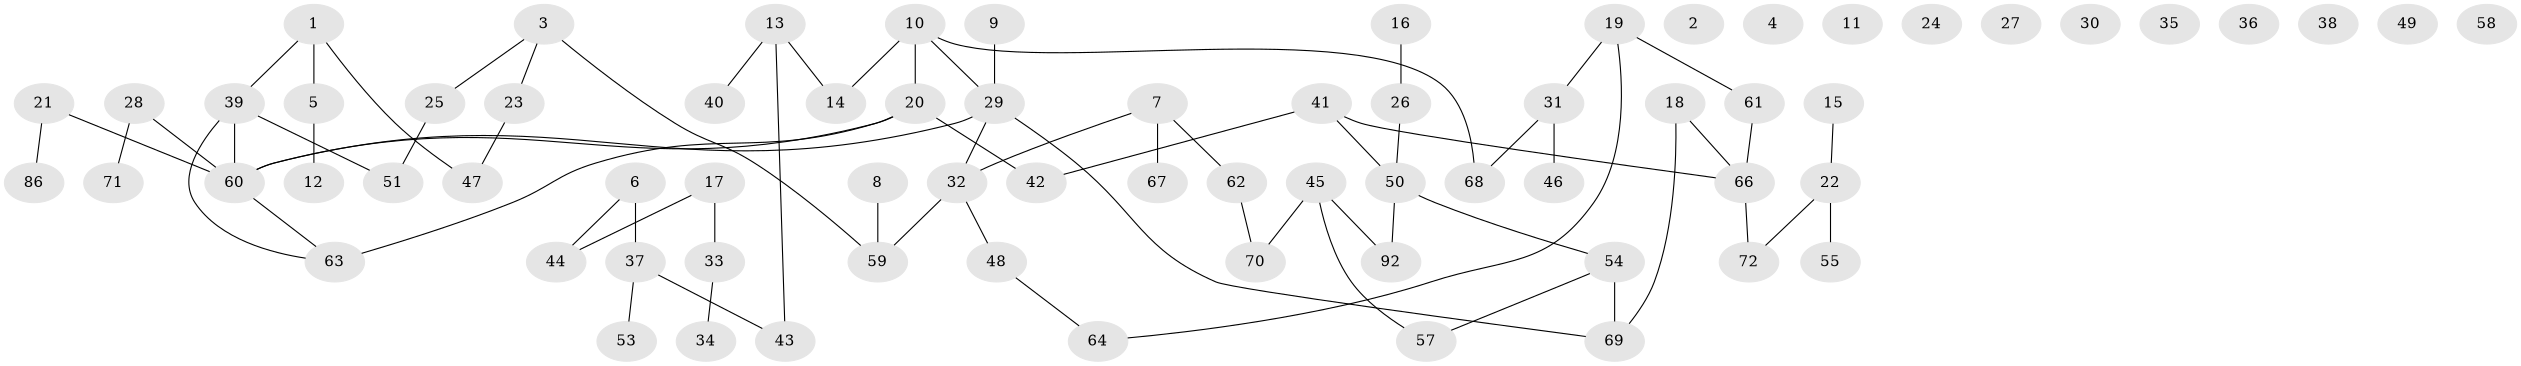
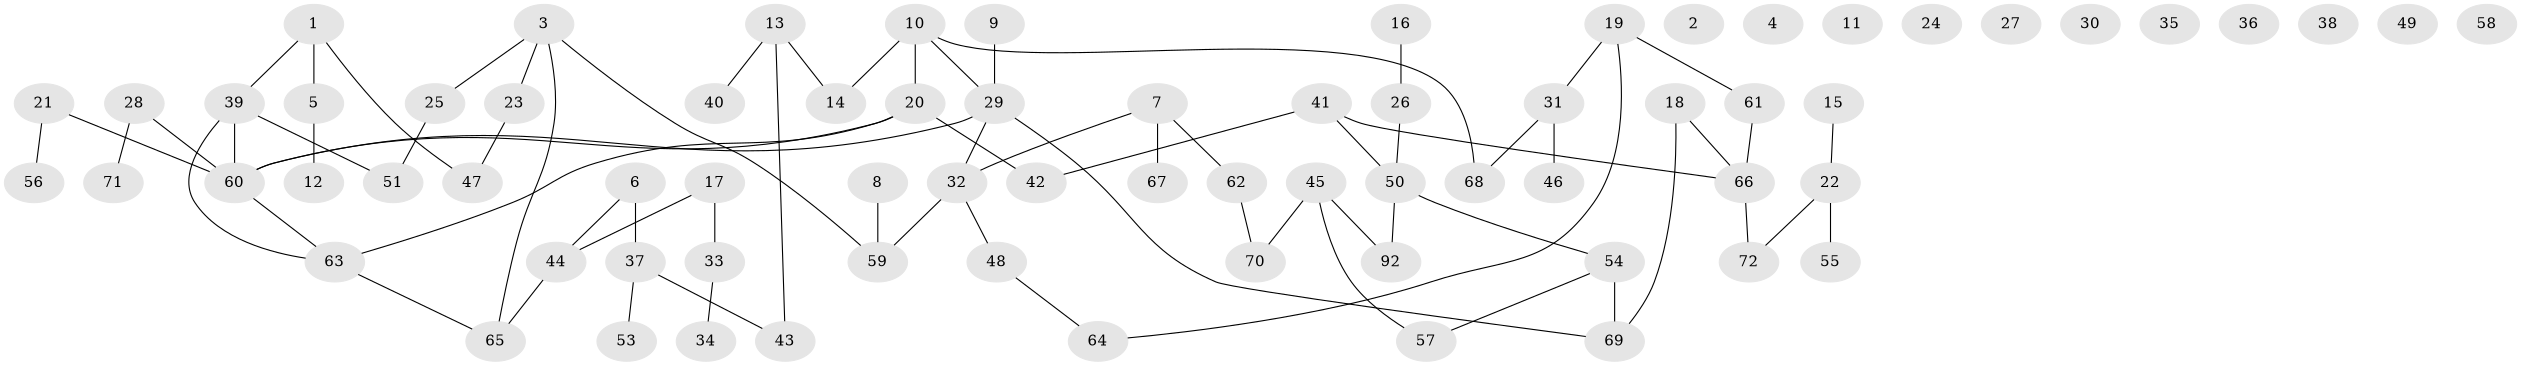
(34, 183) -> (34, 183)
none -> (496, 341)
